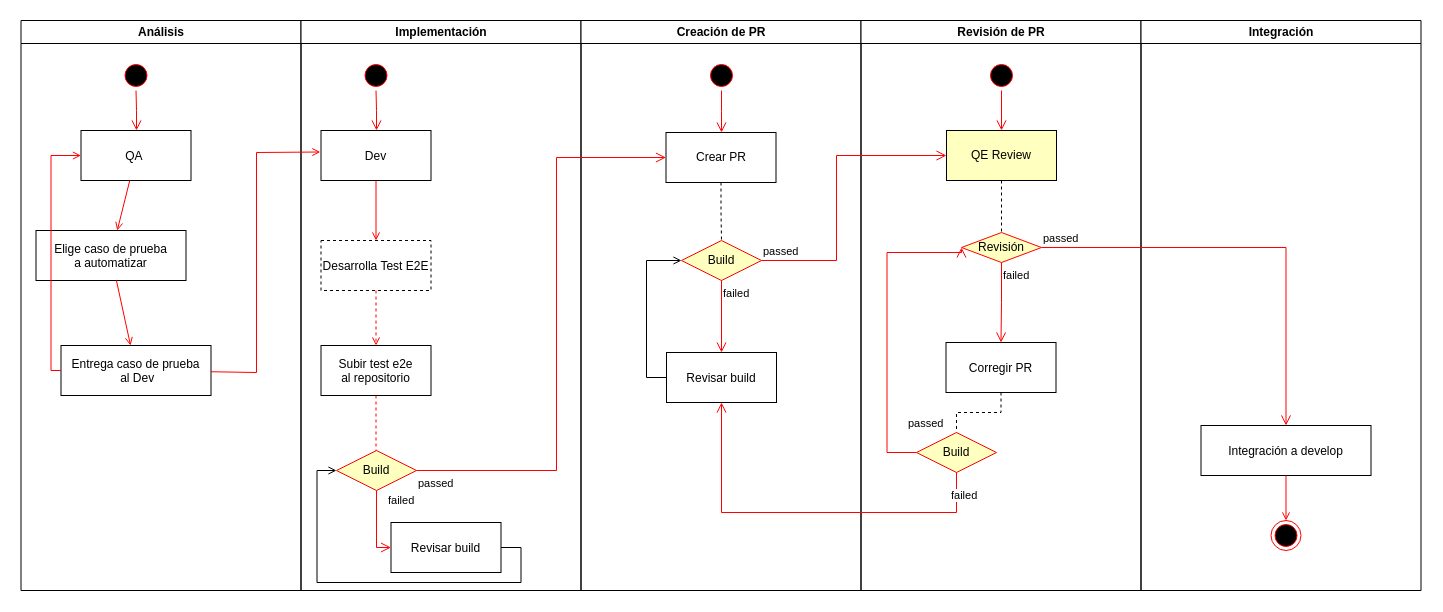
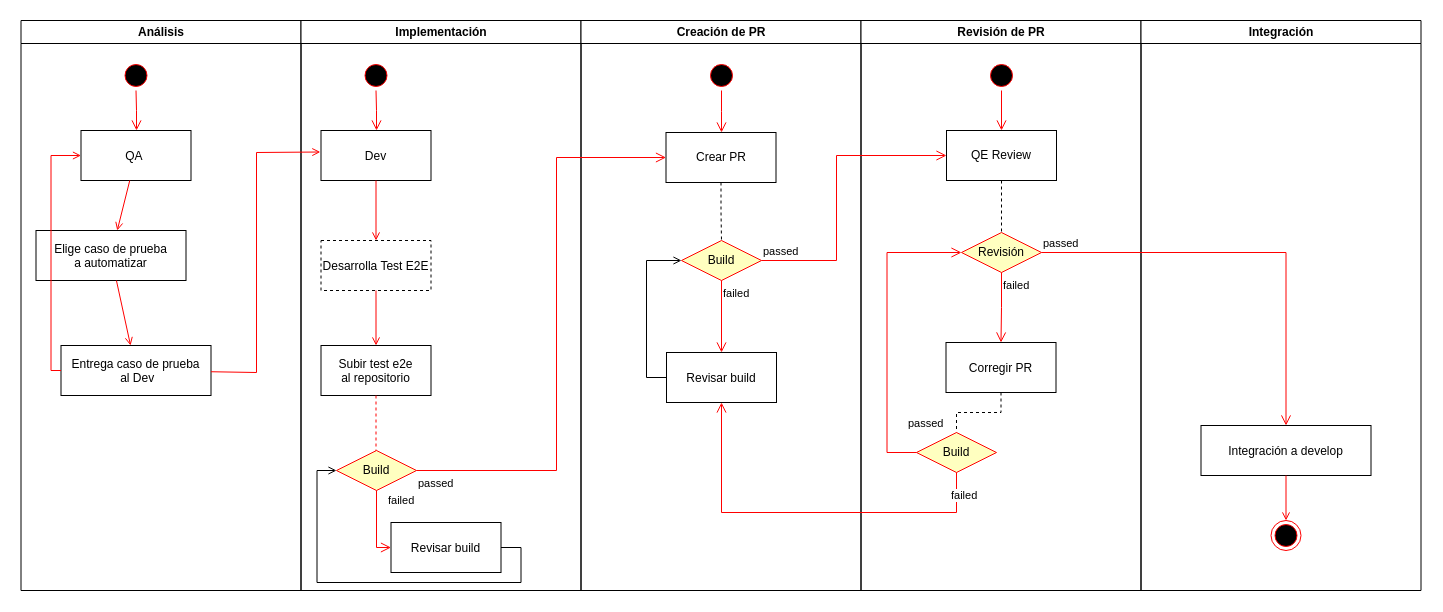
(1002, 156) -> (1002, 156)
(1002, 248) -> (1002, 253)
(376, 315) -> (376, 315)
